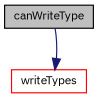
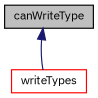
(57, 43) -> (41, 55)
